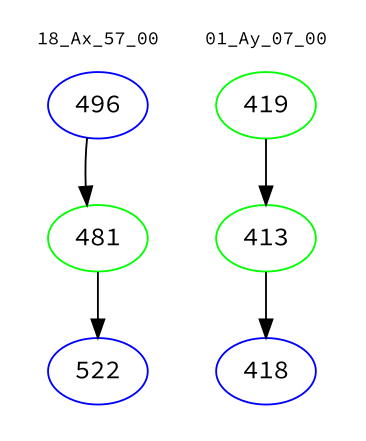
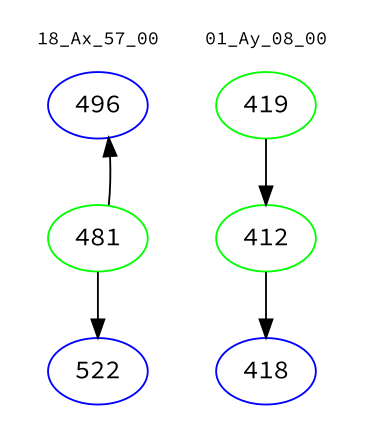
(267, 40) -> (267, 40)
(86, 162) -> (110, 181)
(266, 238) -> (266, 238)
